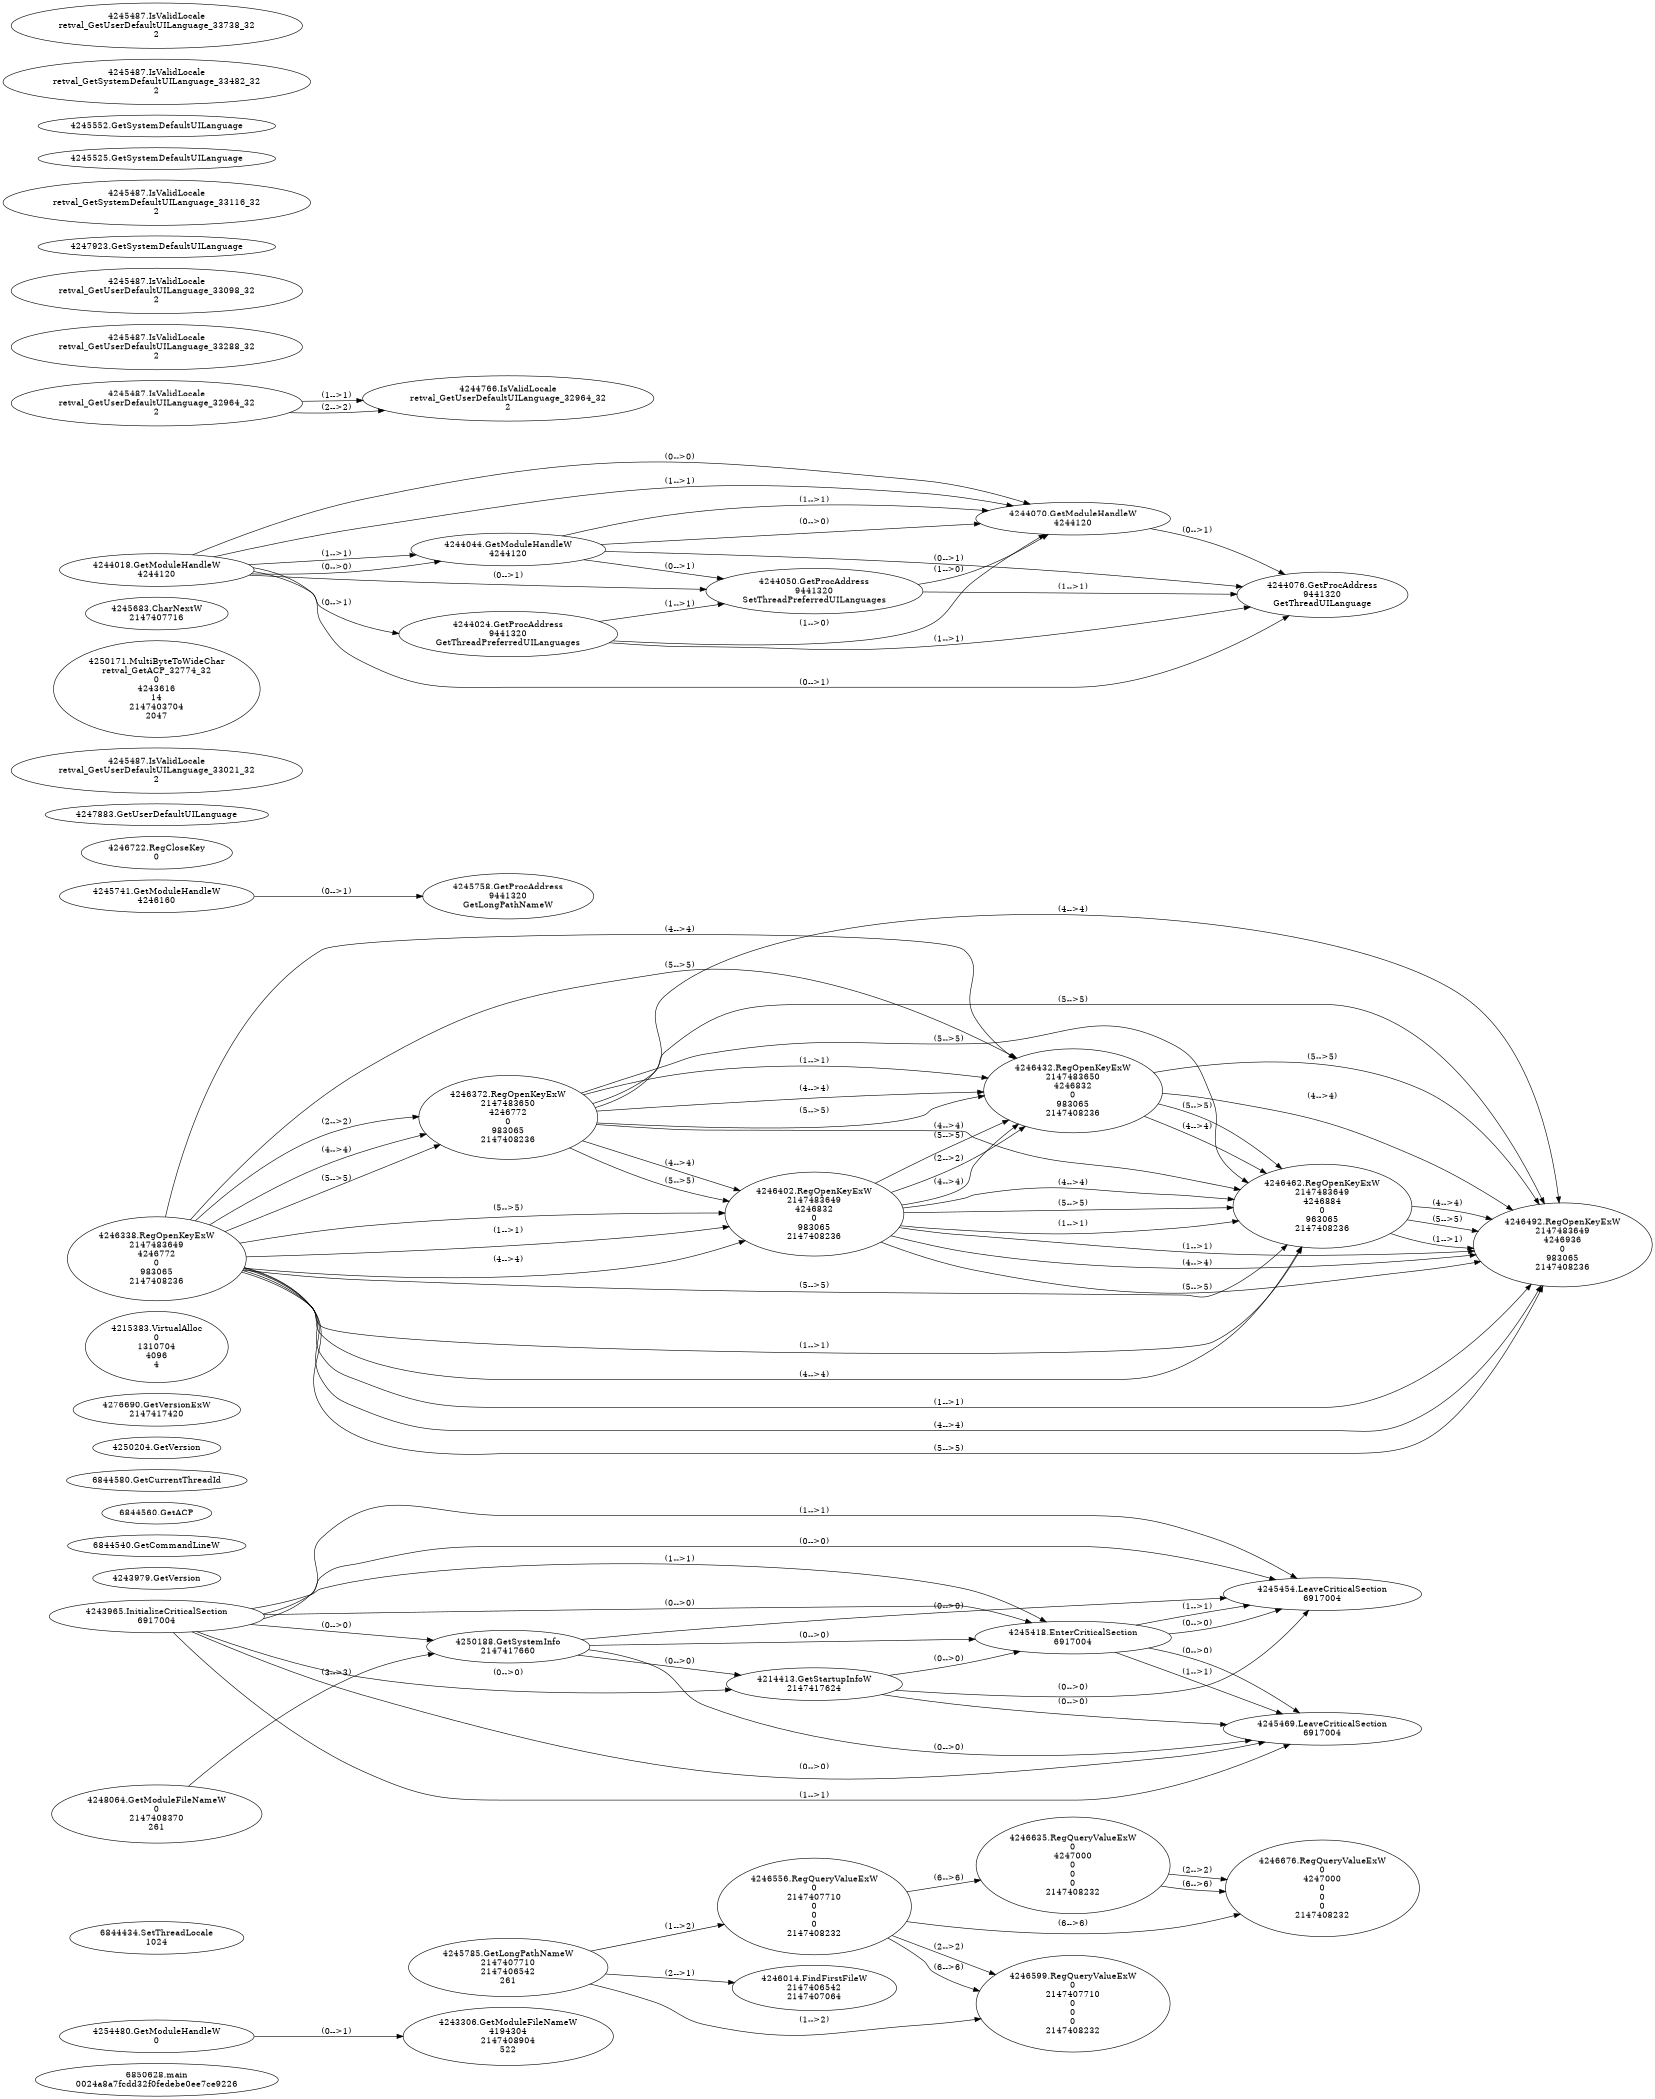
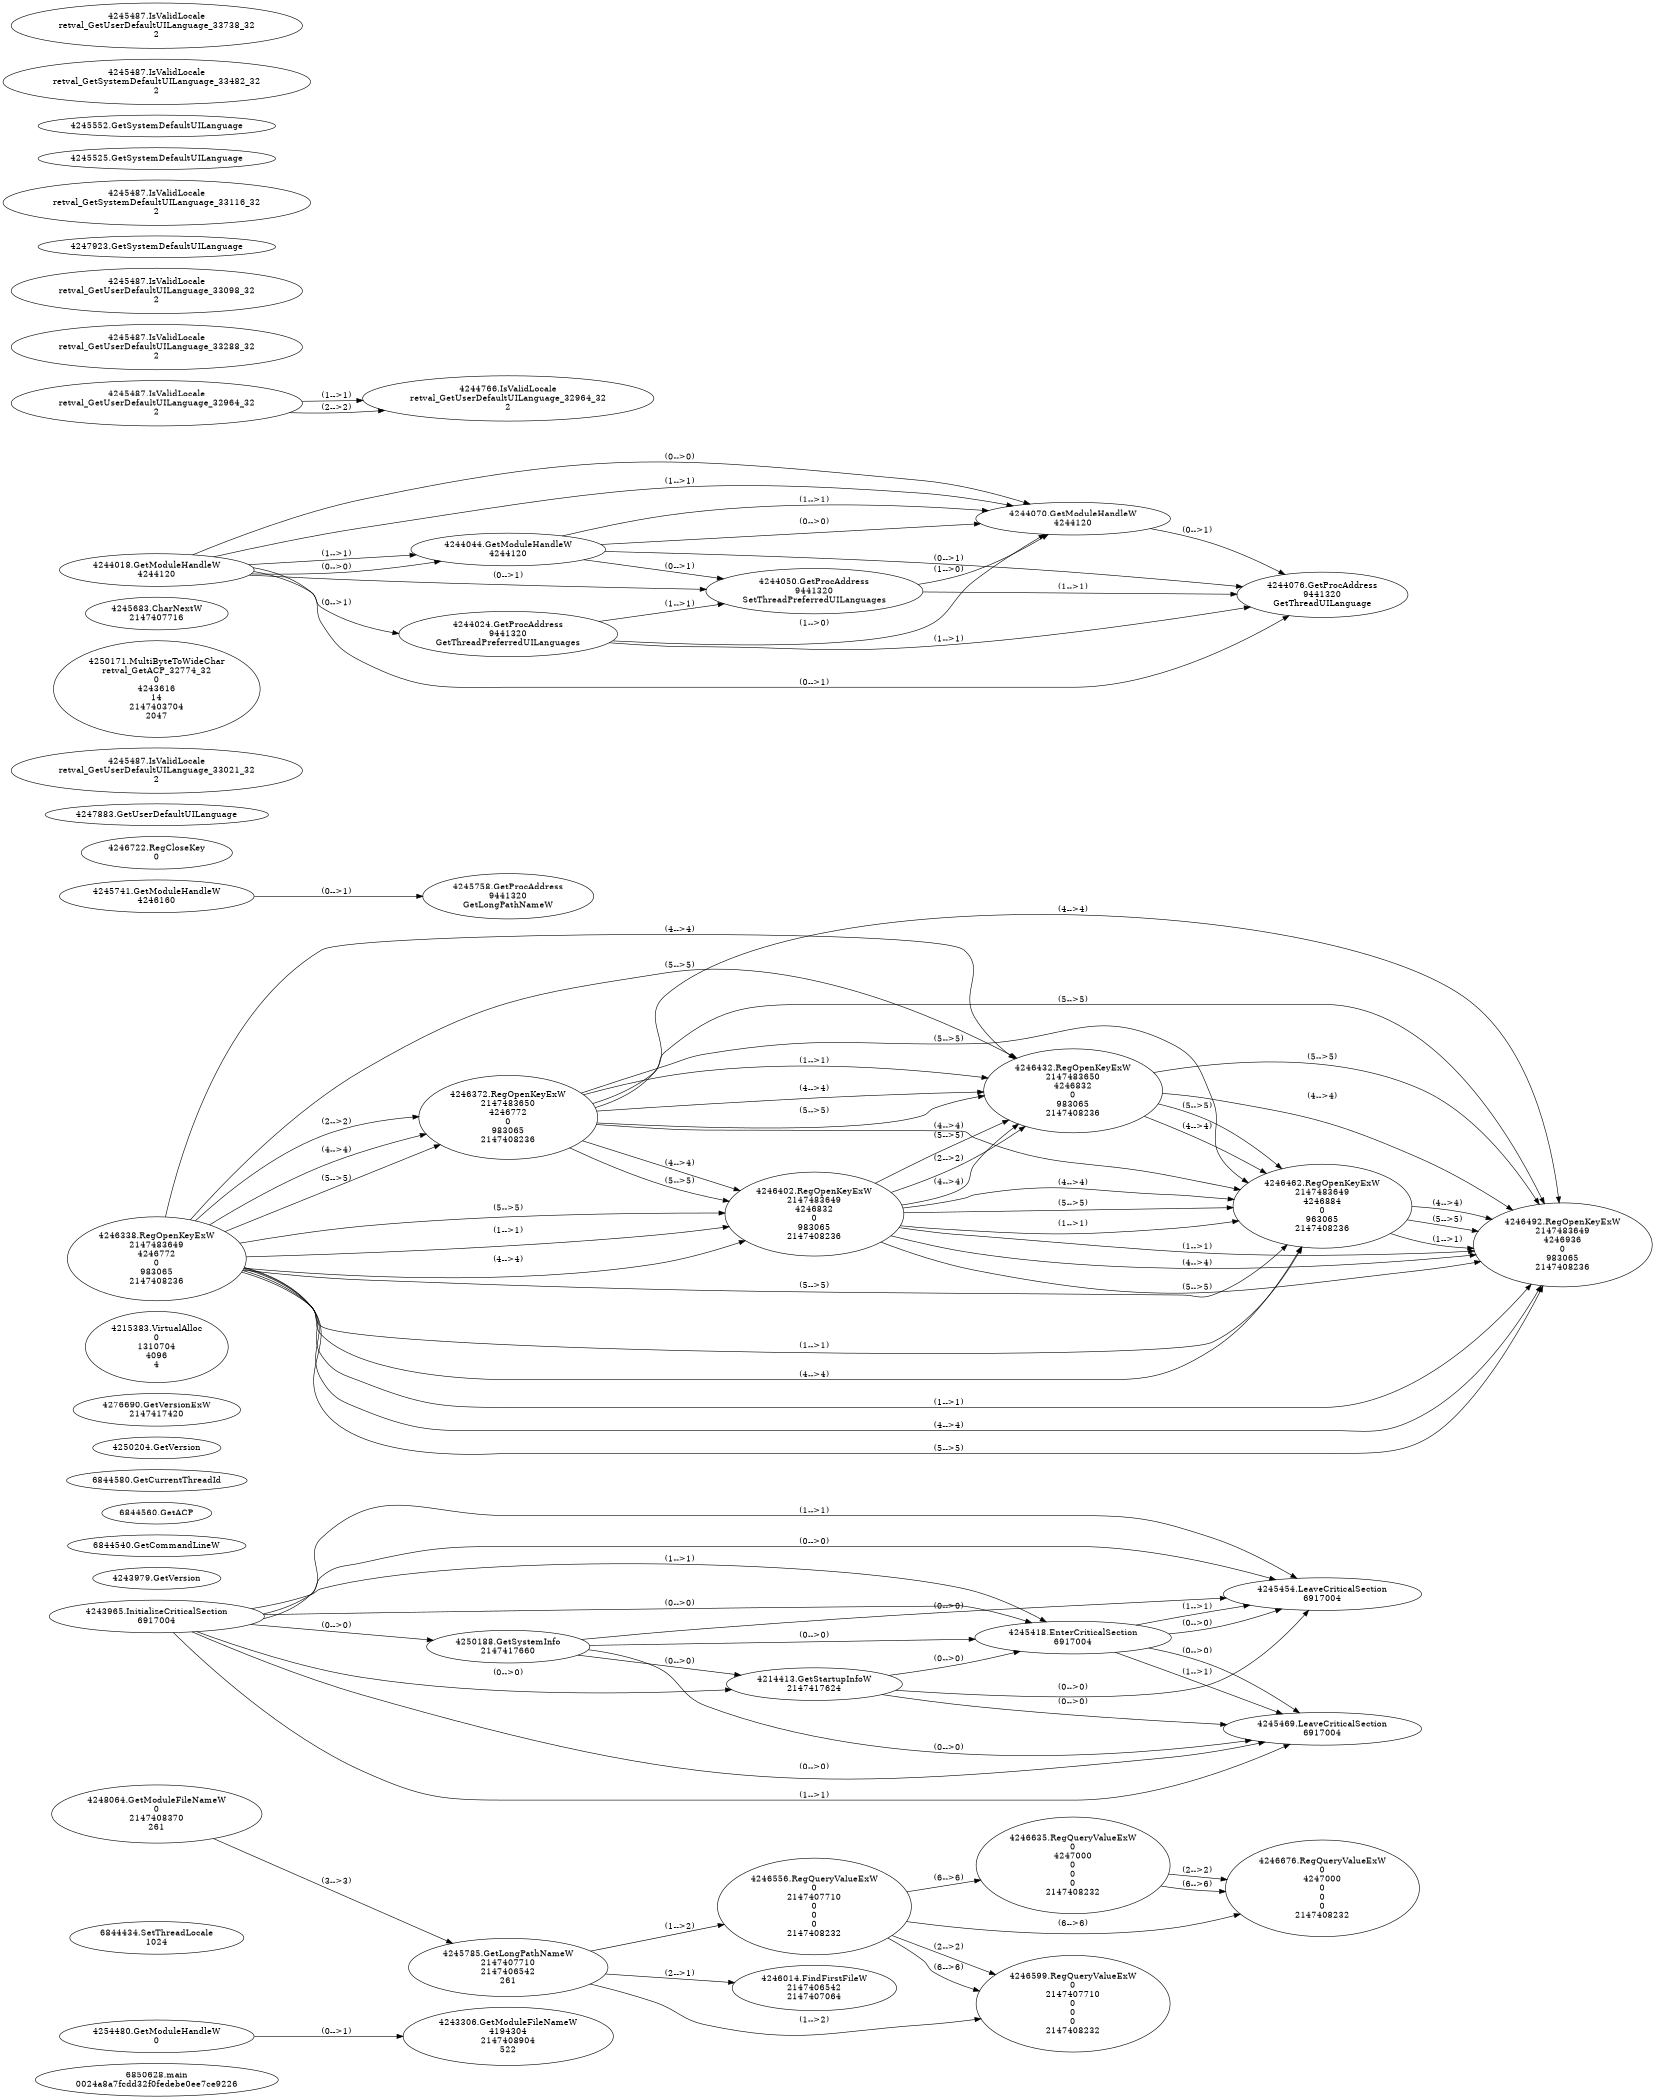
(300, 1705) -> (330, 1890)
